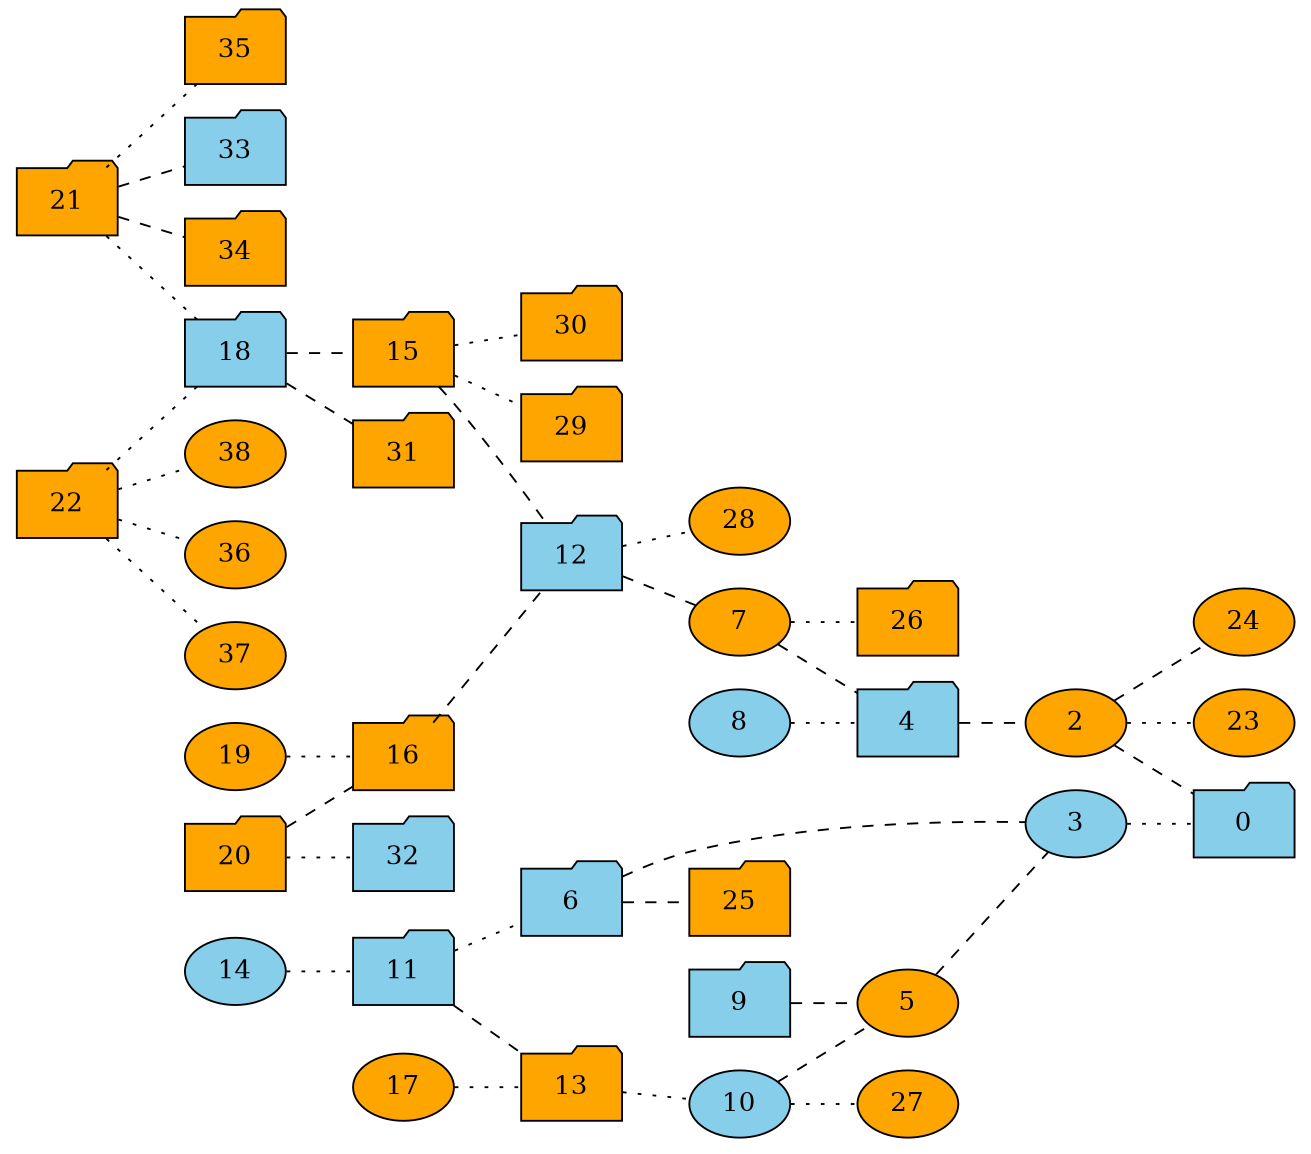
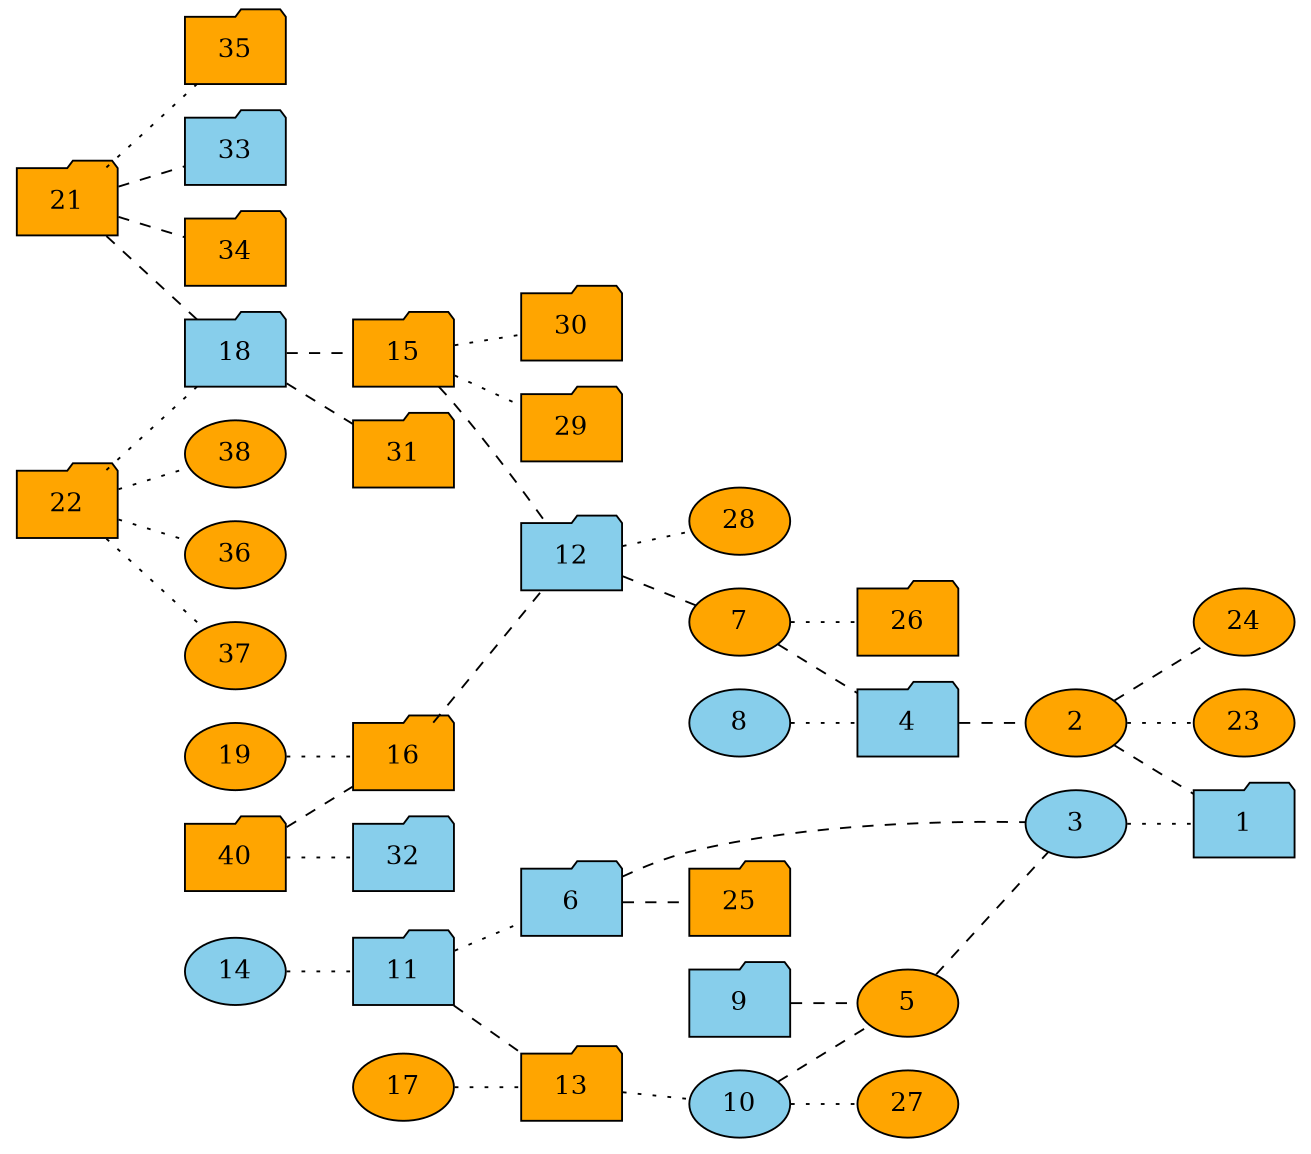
(152, 278) -> (152, 278)
(1244, 824) -> (1244, 824)
(235, 857) -> (235, 857)
